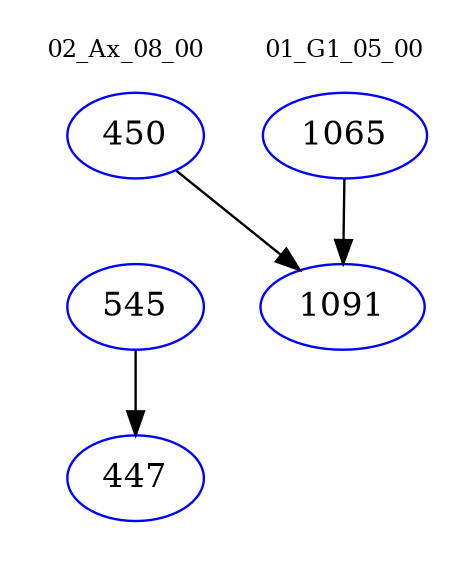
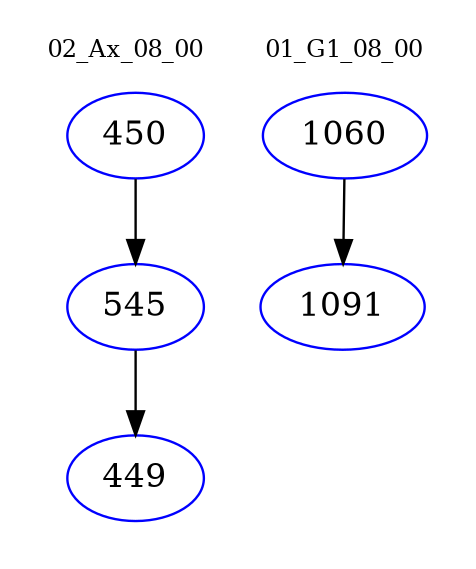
(345, 51) -> (345, 51)
(345, 136) -> (345, 136)
(208, 196) -> (136, 210)
(136, 478) -> (136, 478)
